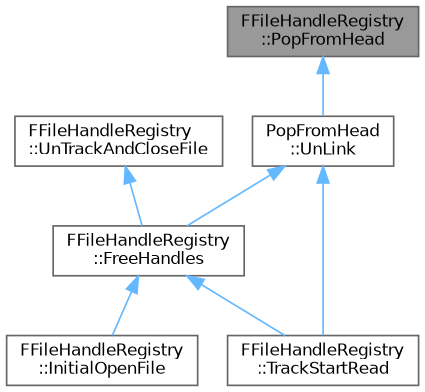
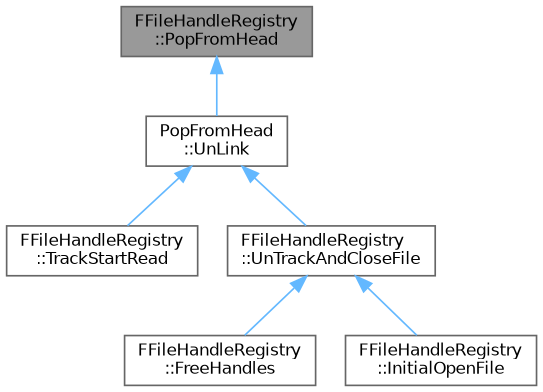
(229, 200) -> (280, 202)
(243, 310) -> none
(122, 313) -> (392, 312)
